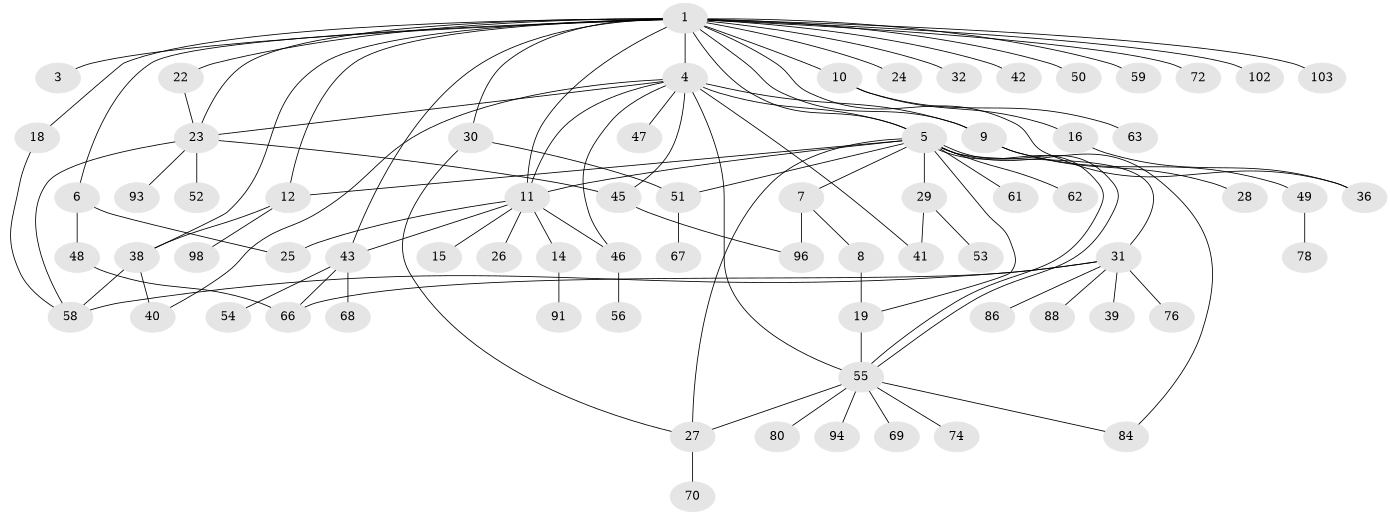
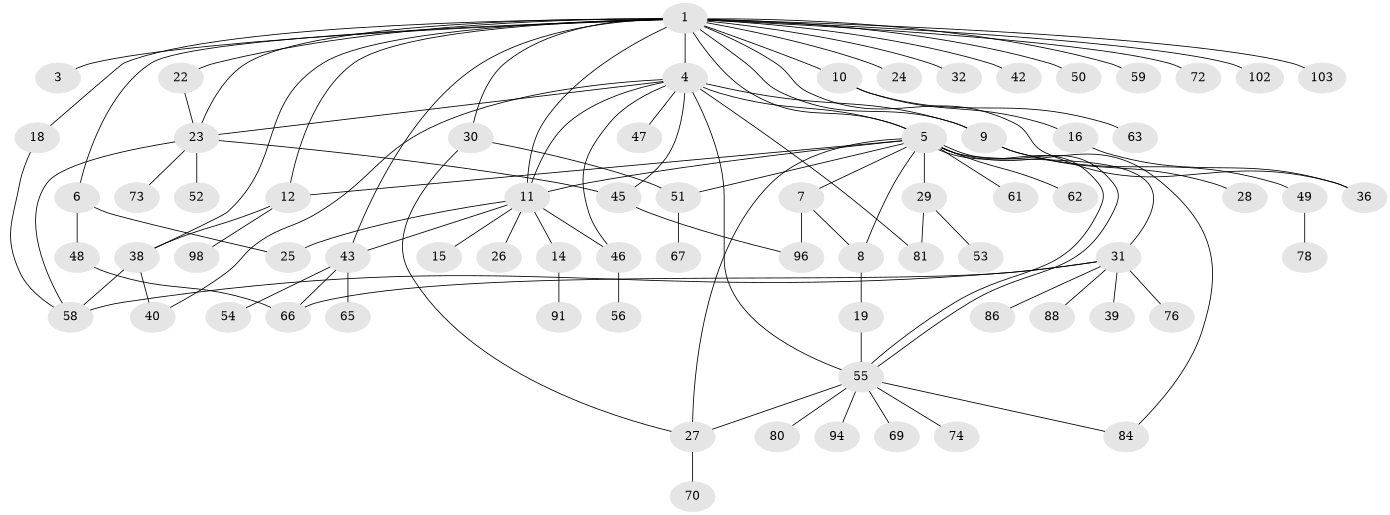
(137, 198) -> (137, 198)
(921, 257) -> (921, 257)
(1015, 265) -> (888, 196)
(348, 317) -> (348, 317)
